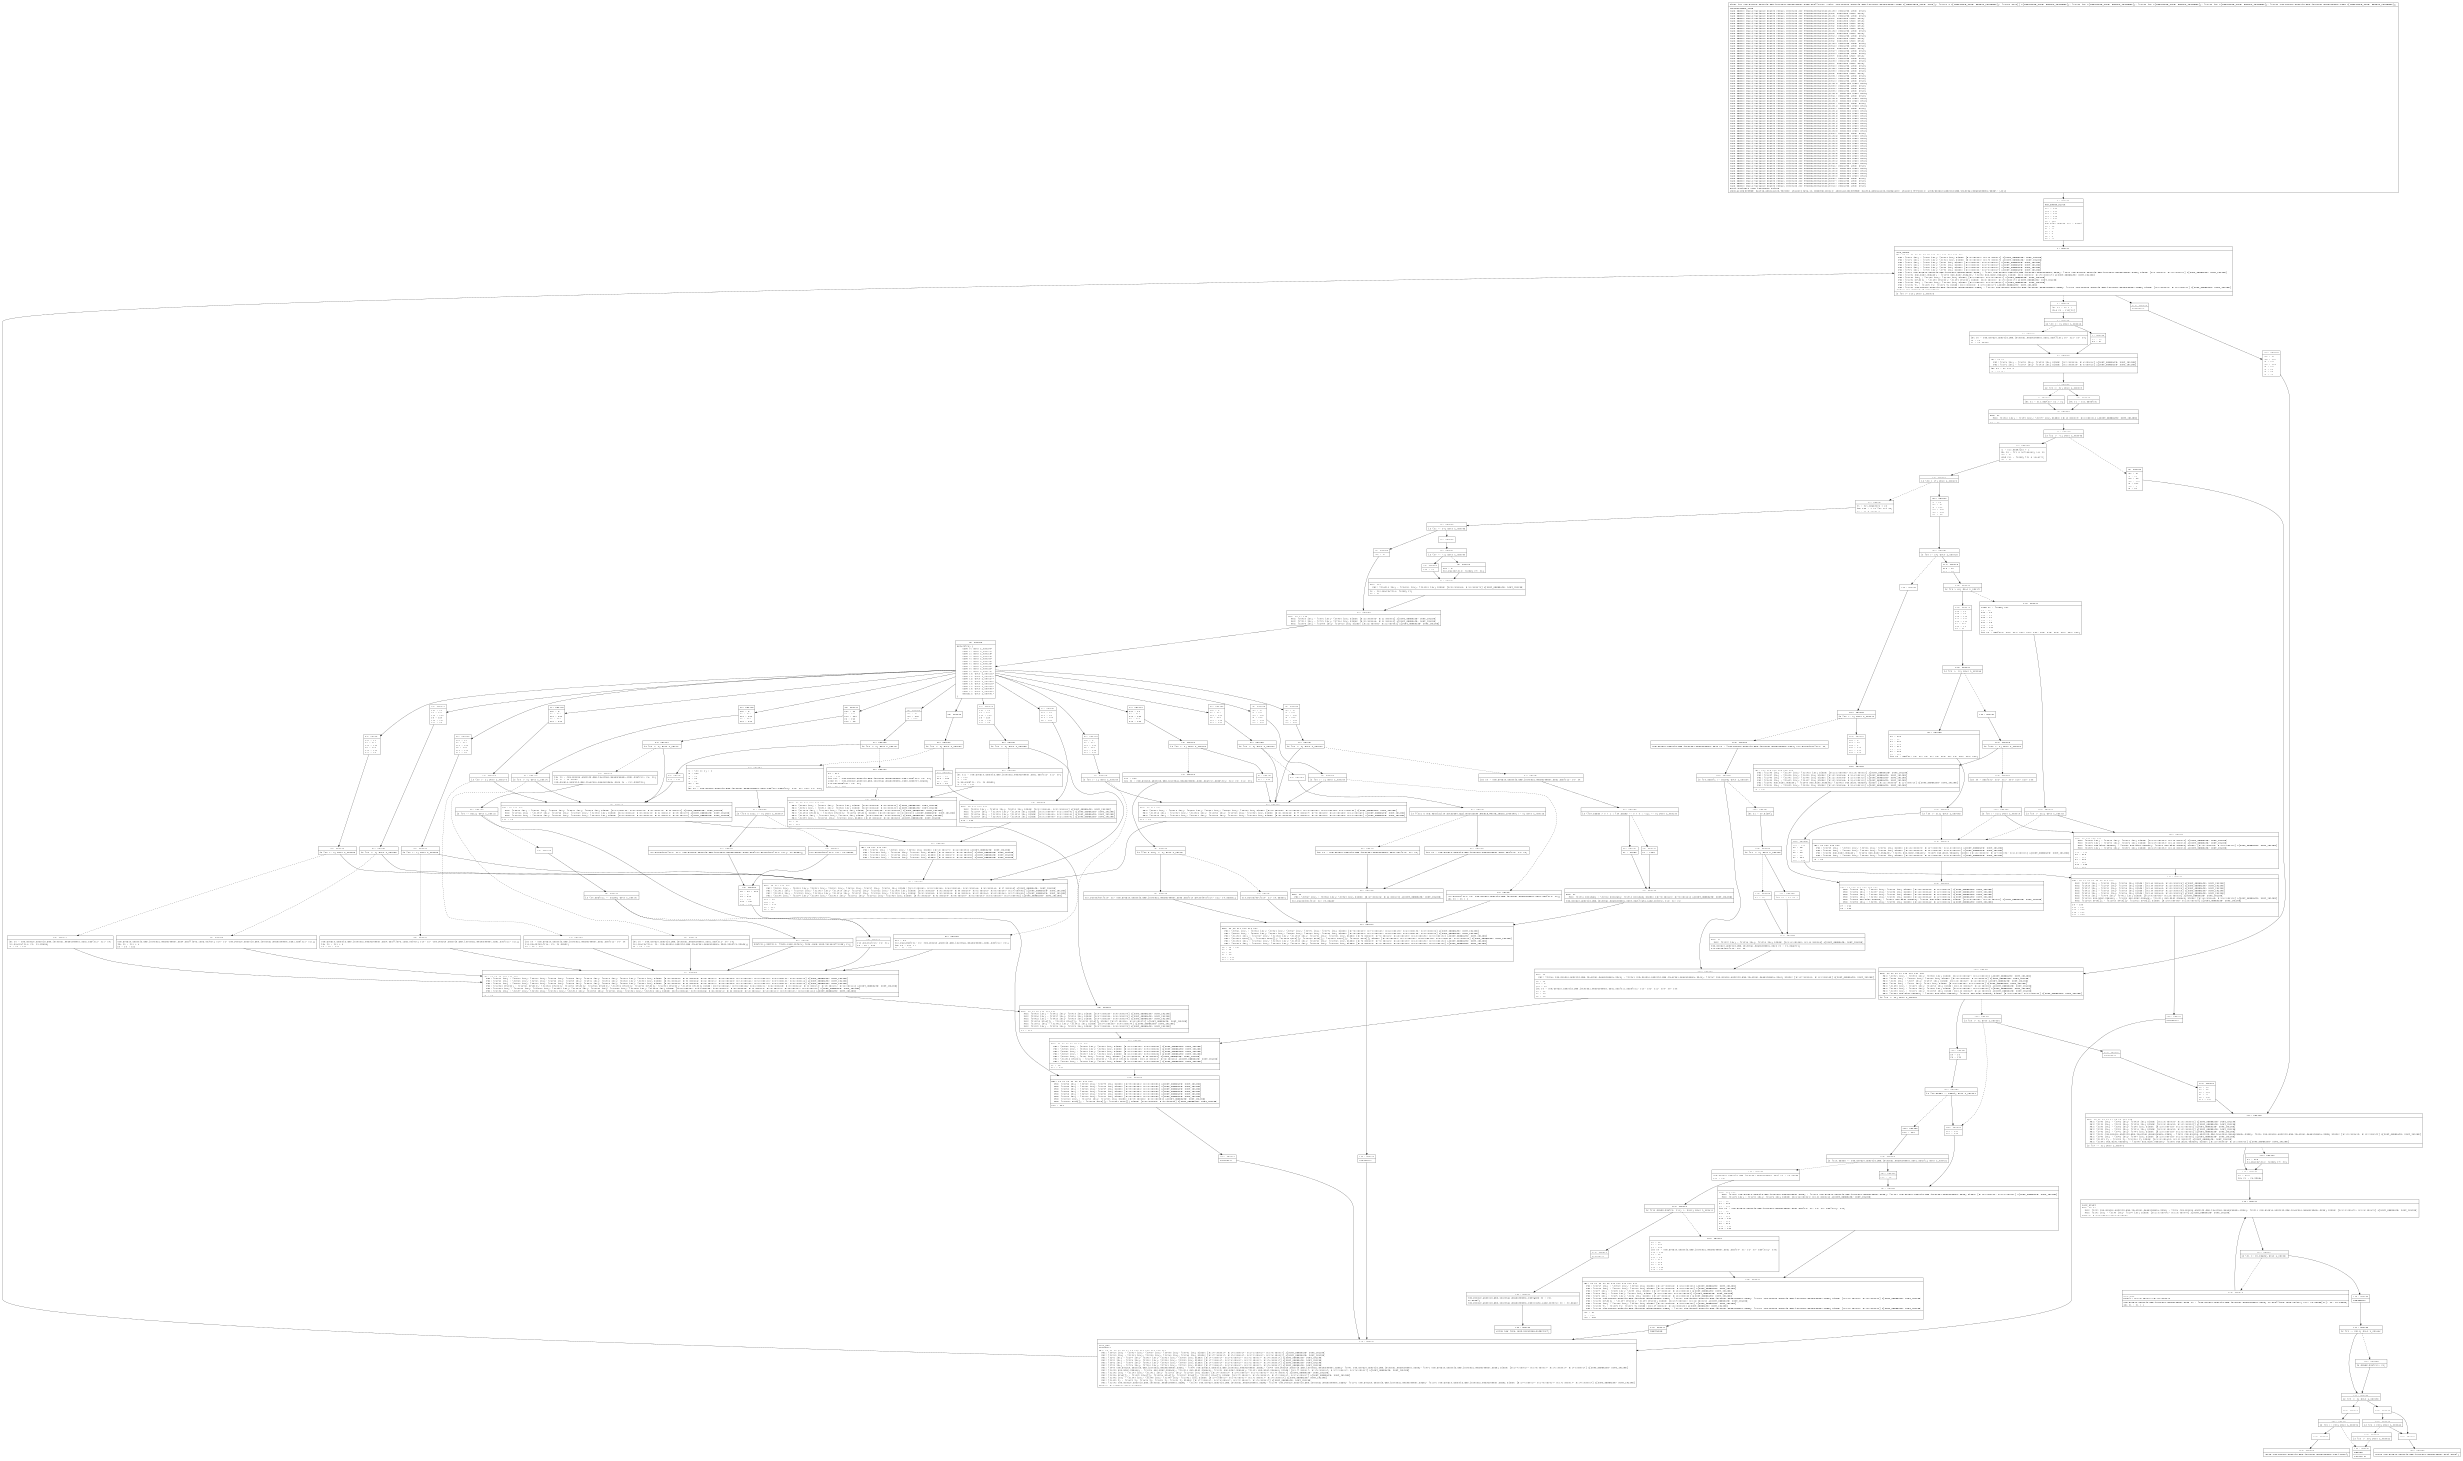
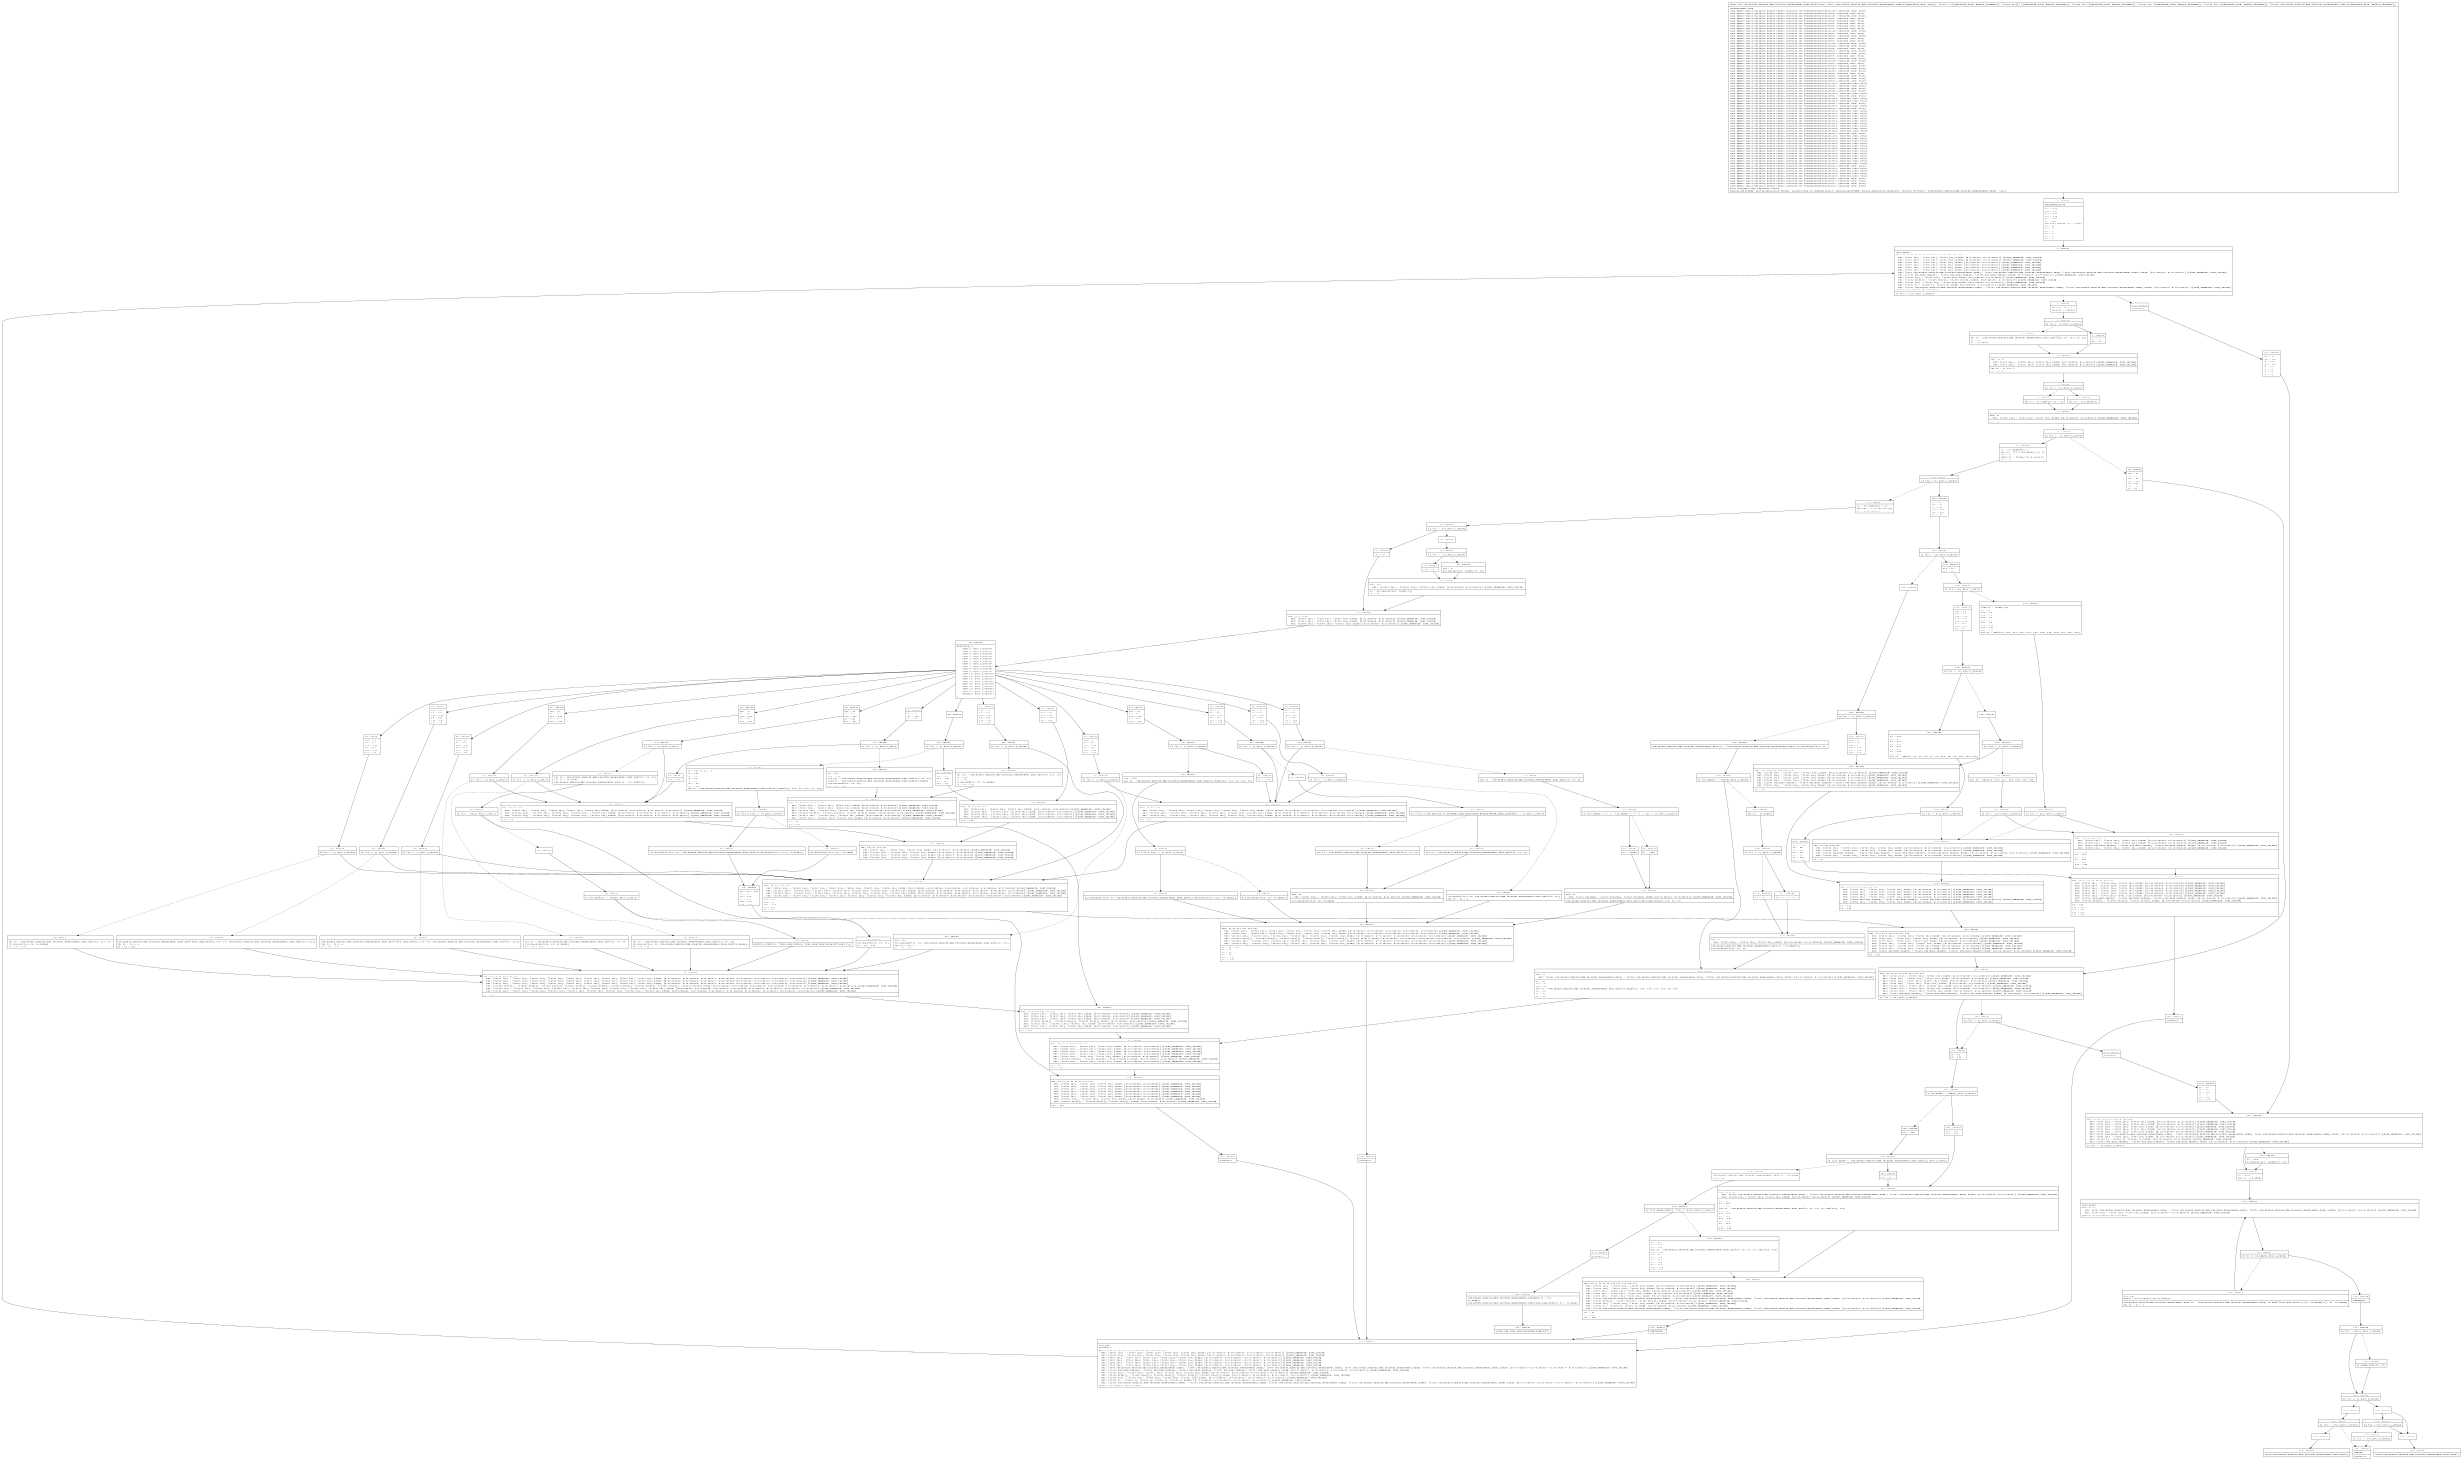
none -> (1971, 942)
(1986, 1077) -> (1971, 1035)
